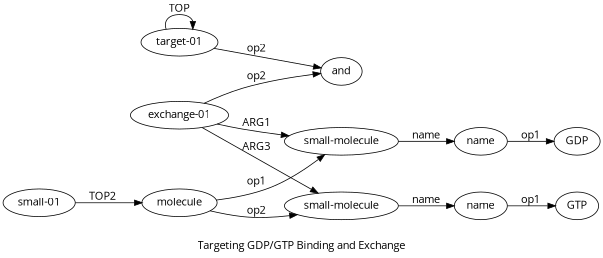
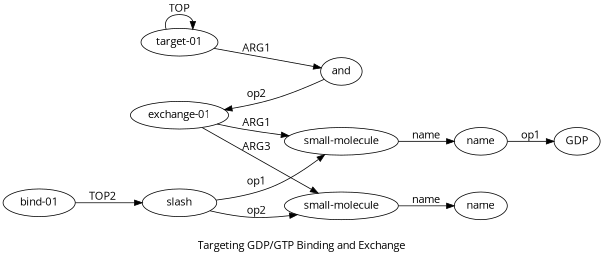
(256, 49) -> (256, 49)
(257, 84) -> (279, 97)
(39, 203) -> (39, 203)
(179, 203) -> (179, 203)
(577, 206) -> none
